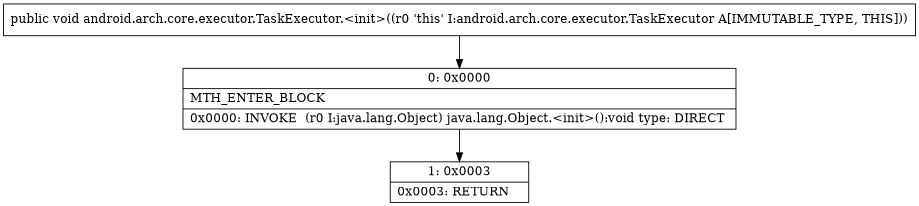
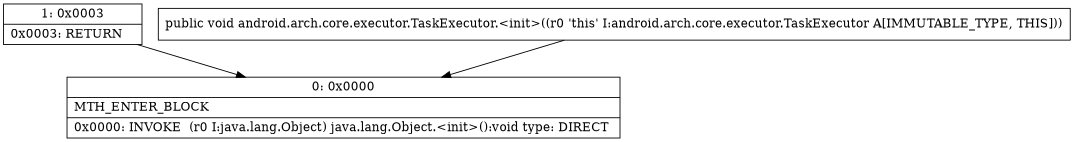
(459, 141) -> (187, 60)
